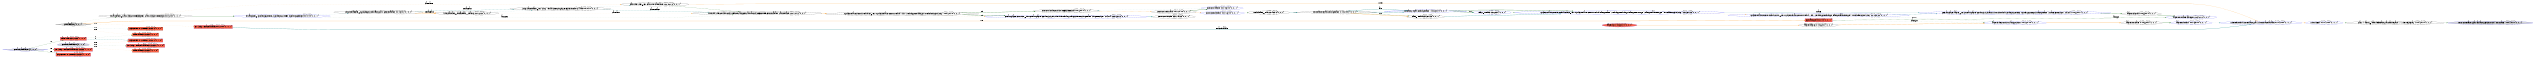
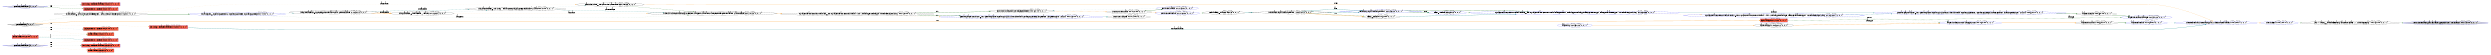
(1620, 25) -> (1575, 25)
(46, 44) -> none
(73, 45) -> (25, 46)
